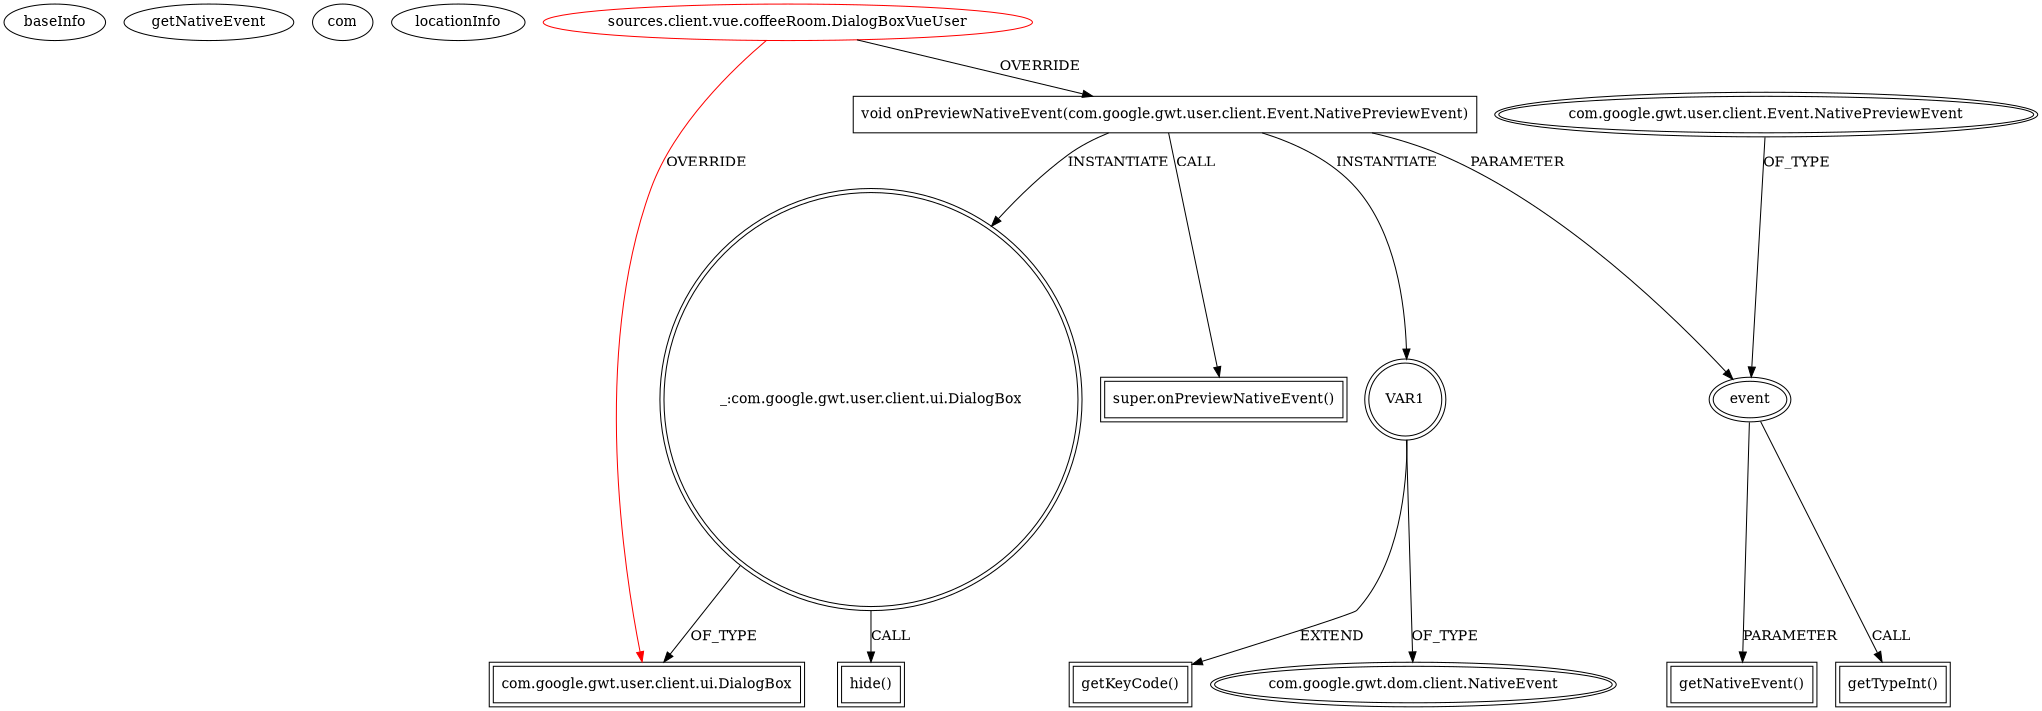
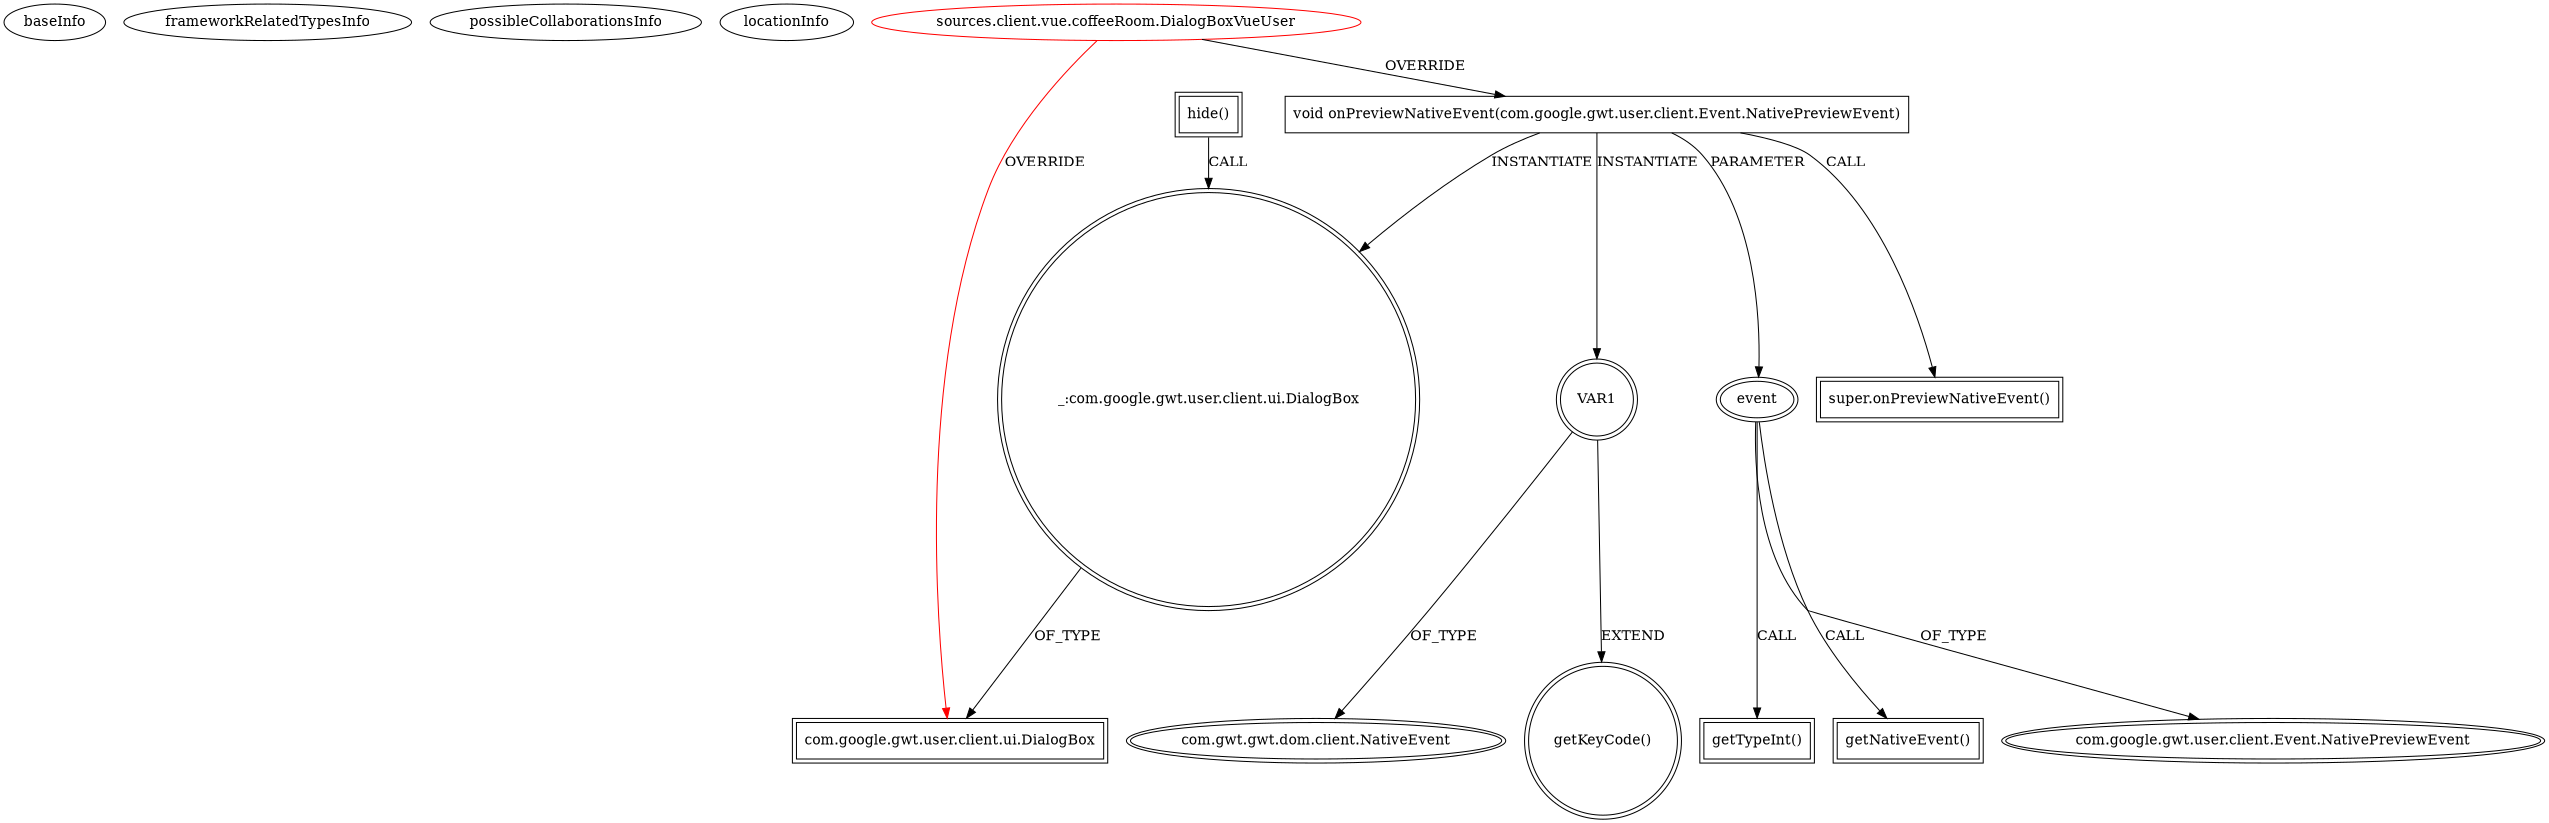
(209, 22) -> (268, 22)
(343, 22) -> (566, 22)
(1758, 252) -> (1902, 637)
(871, 631) -> (1209, 158)
(1791, 636) -> (1845, 636)
(1130, 685) -> (1603, 741)
(1413, 685) -> (1316, 741)
